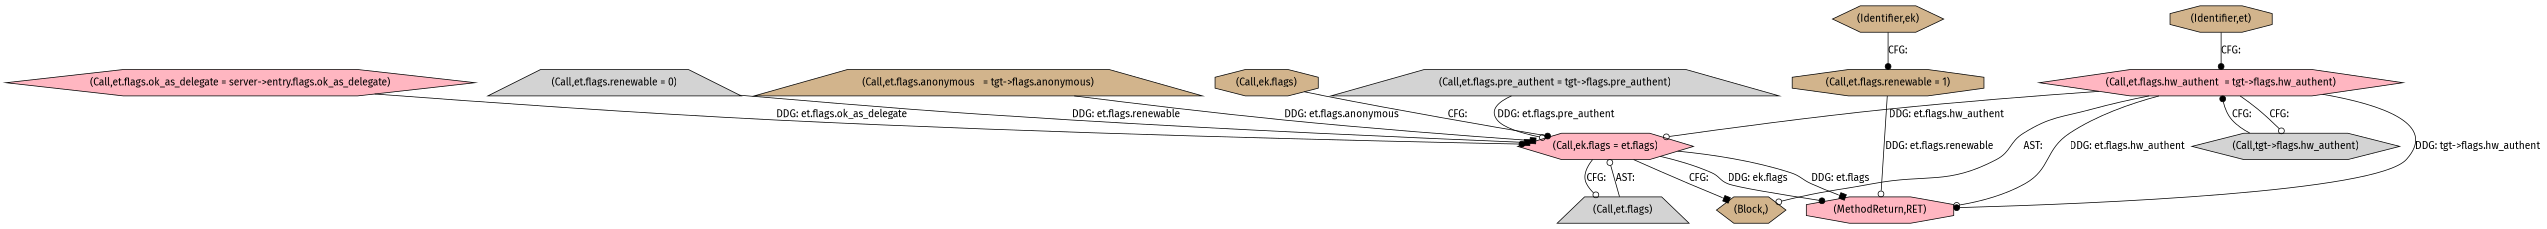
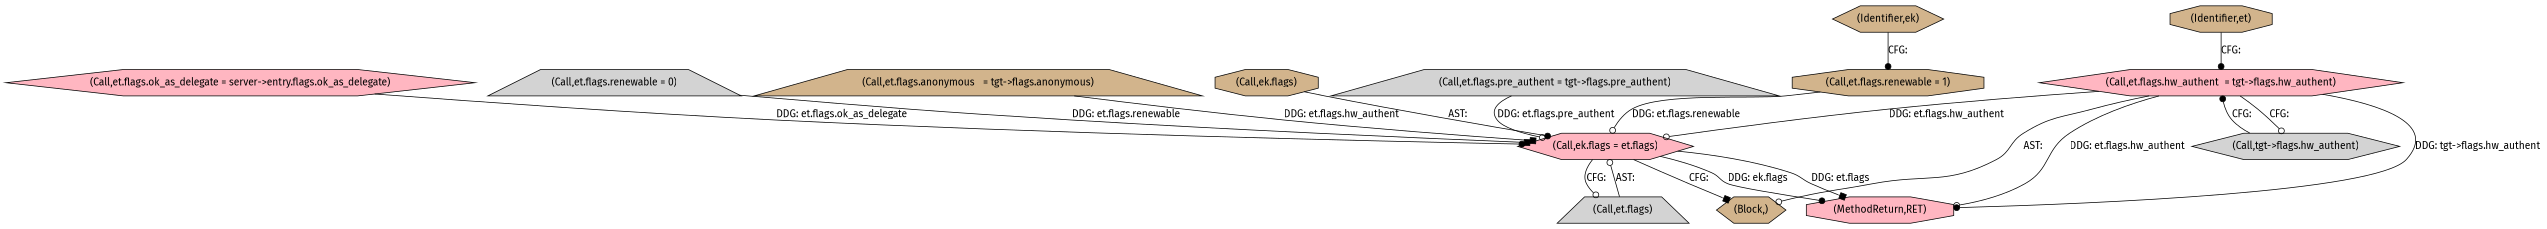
(1342, 115) -> (1342, 115)
(1459, 115) -> (1459, 115)
(1884, 143) -> (1713, 97)
